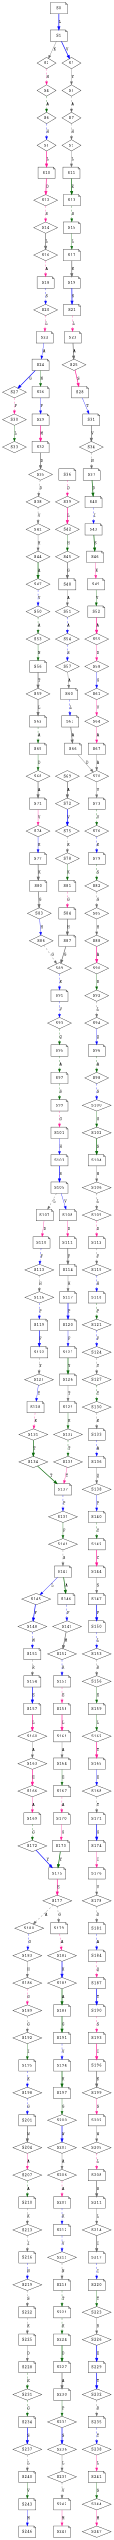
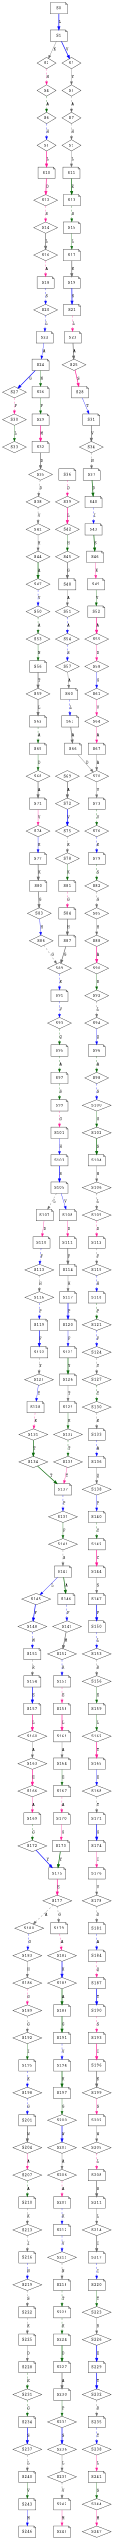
(45, 322) -> (45, 322)
(41, 404) -> (41, 404)
